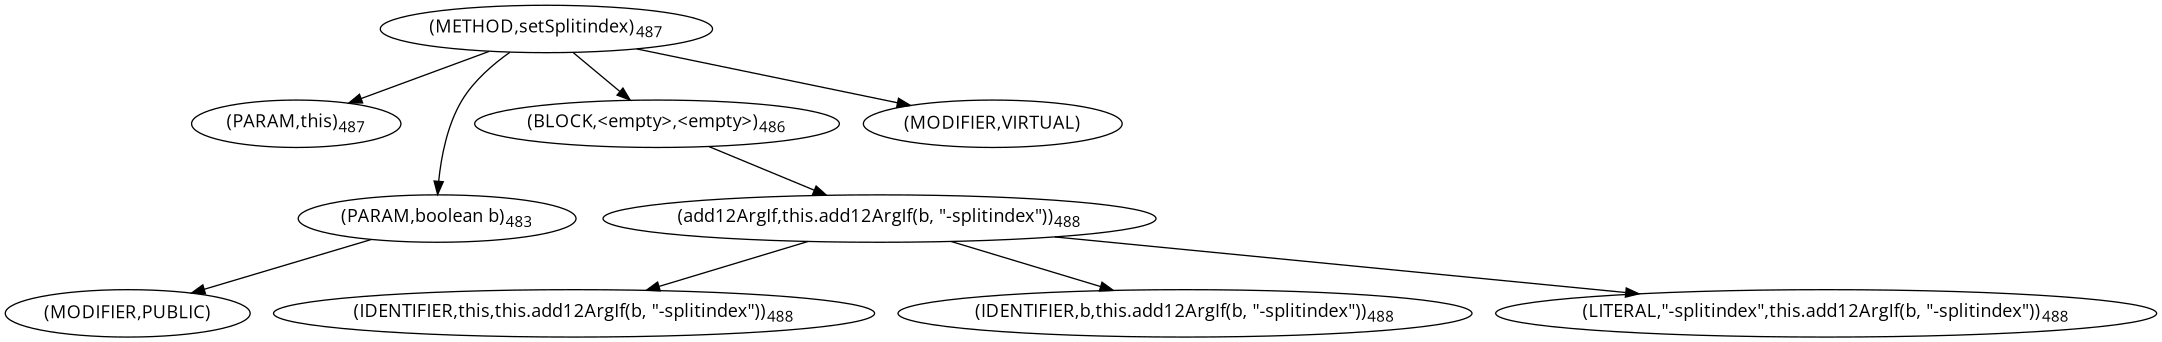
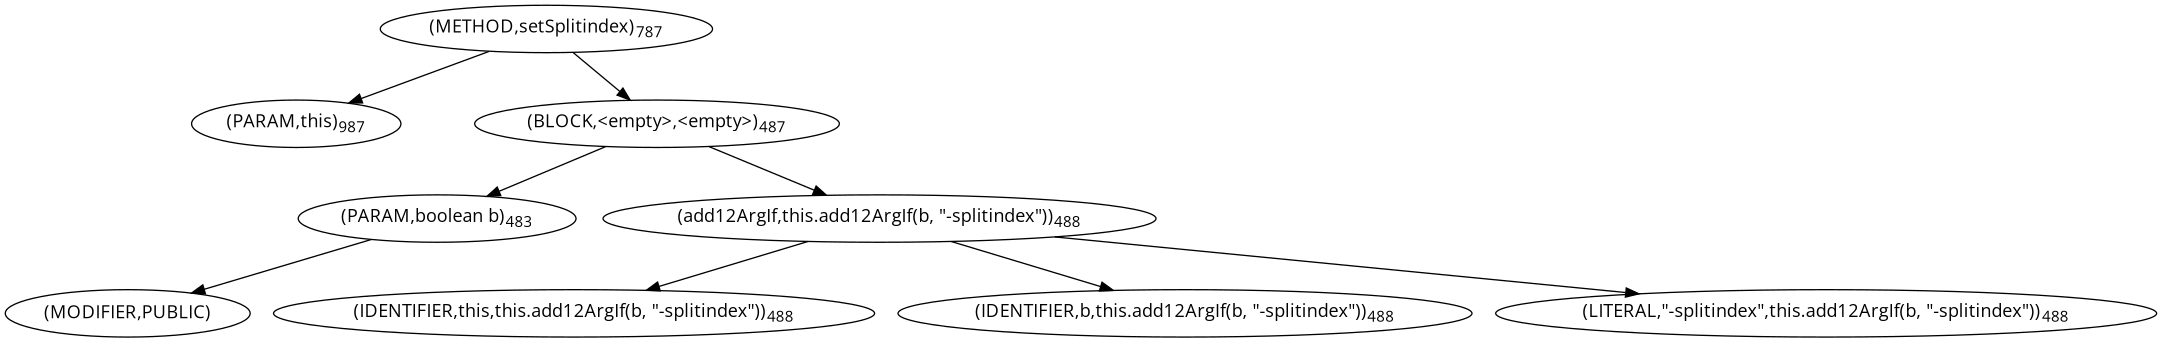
(650, 27) -> (650, 27)
(458, 108) -> (552, 169)
(352, 122) -> (352, 122)
(773, 122) -> (773, 122)
(993, 124) -> none
